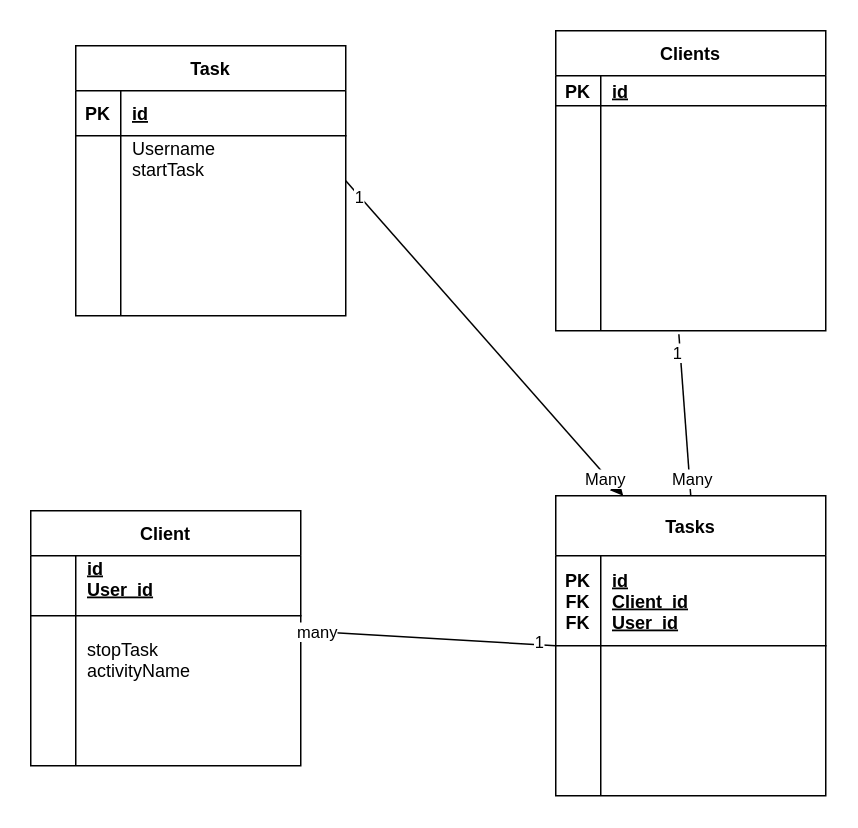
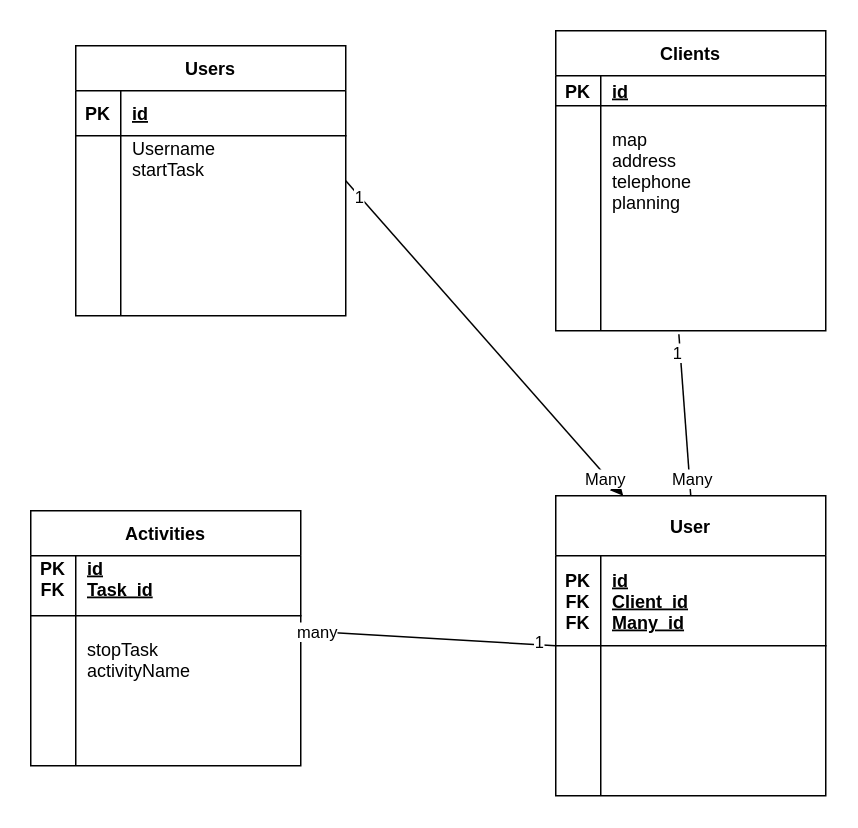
(210, 69) -> (210, 69)
none -> (713, 181)
(690, 527) -> (690, 527)
(165, 534) -> (165, 534)
(95, 569) -> (95, 569)
(620, 581) -> (620, 581)
none -> (53, 586)
